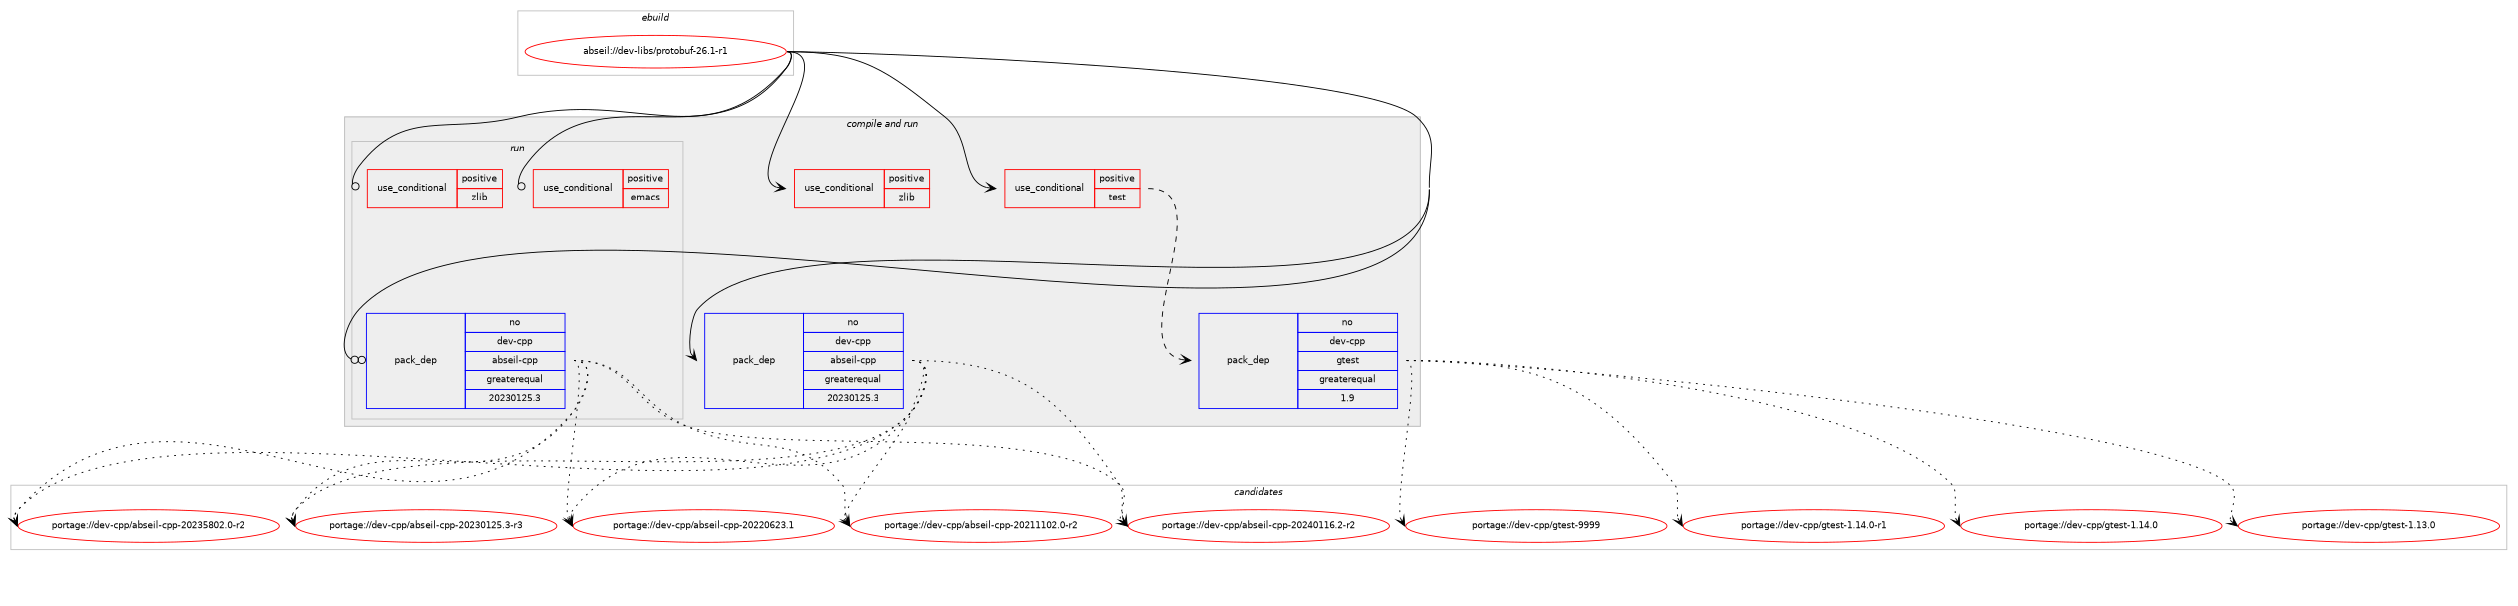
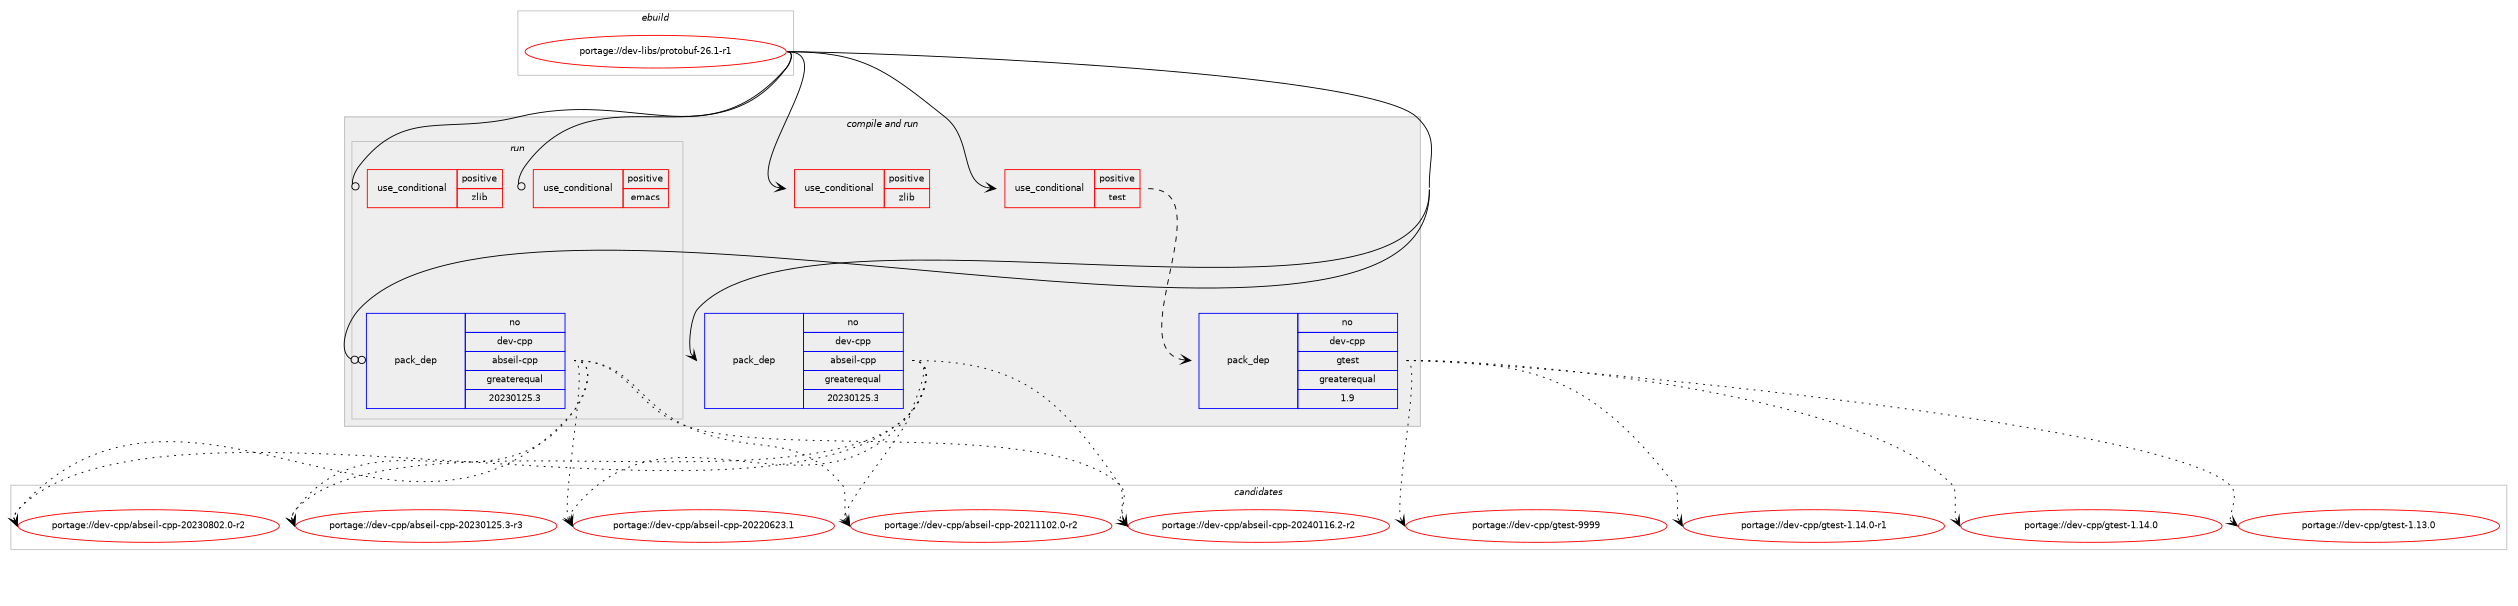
(656, 52) -> (656, 52)
(149, 526) -> (149, 526)
